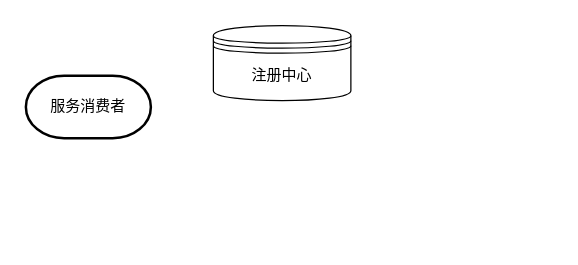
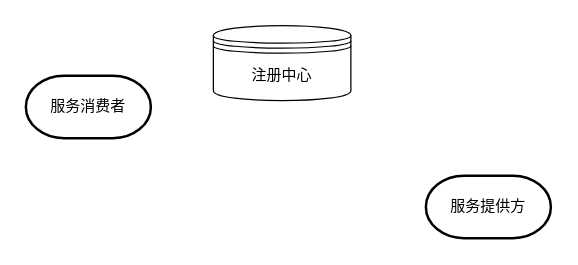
none -> (488, 207)
